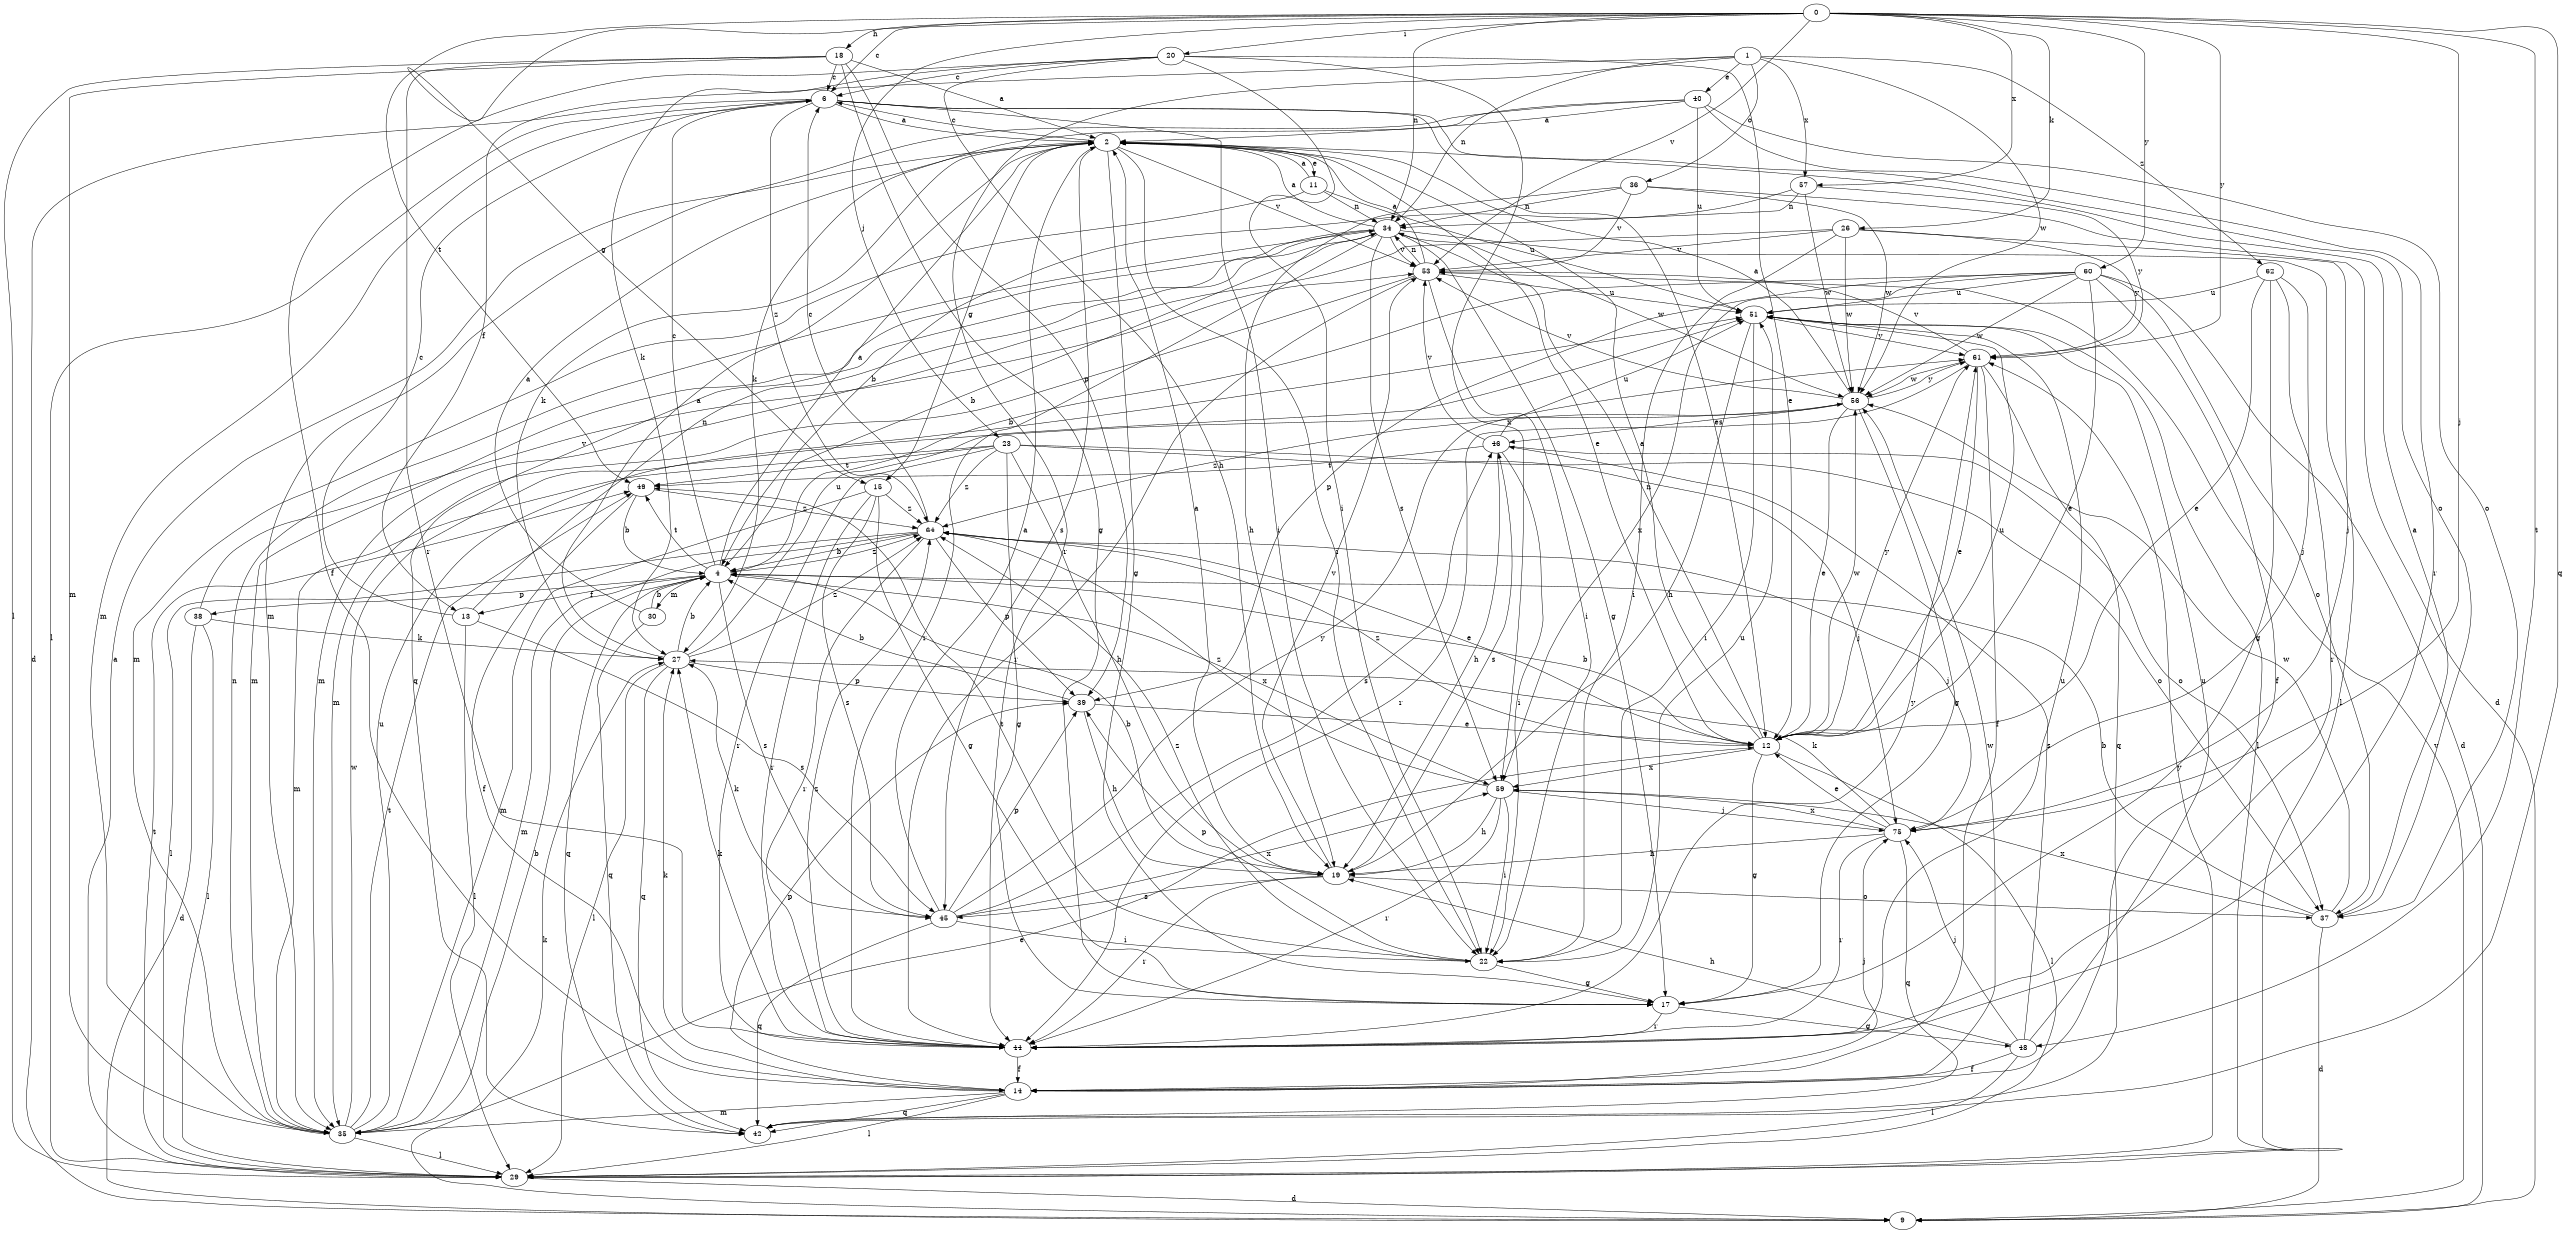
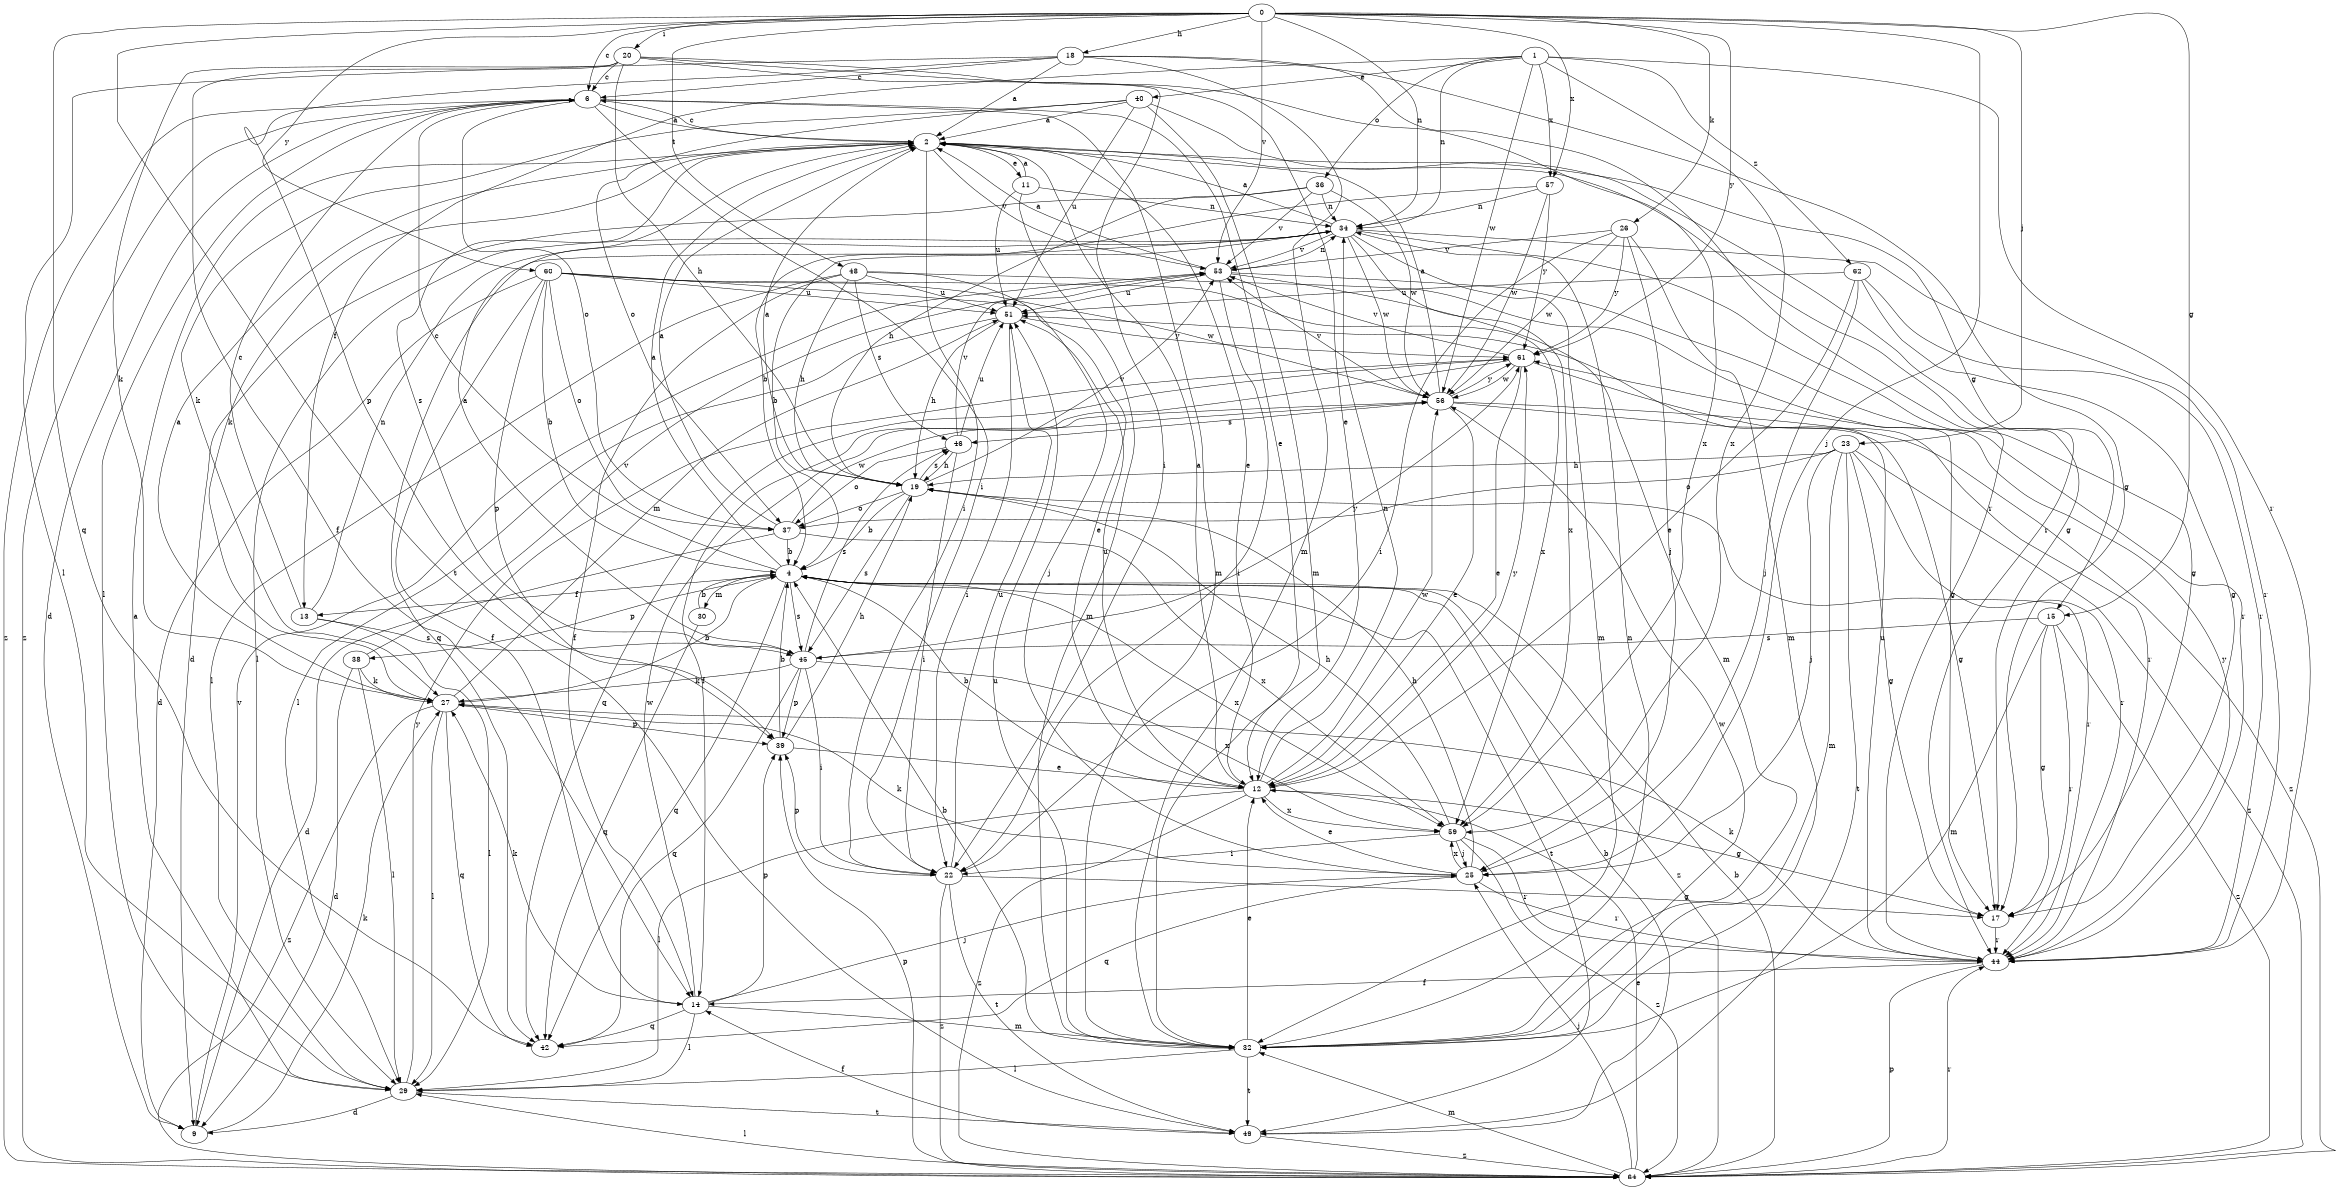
(647, 280) -> none
(810, 315) -> (25, 638)
none -> (1727, 444)
(1072, 475) -> none
(839, 487) -> (657, 509)
(1402, 509) -> (1571, 531)
(816, 789) -> (1892, 1070)
(1897, 833) -> (1470, 876)
(1842, 1026) -> (1616, 329)
(342, 1134) -> (1248, 1048)
